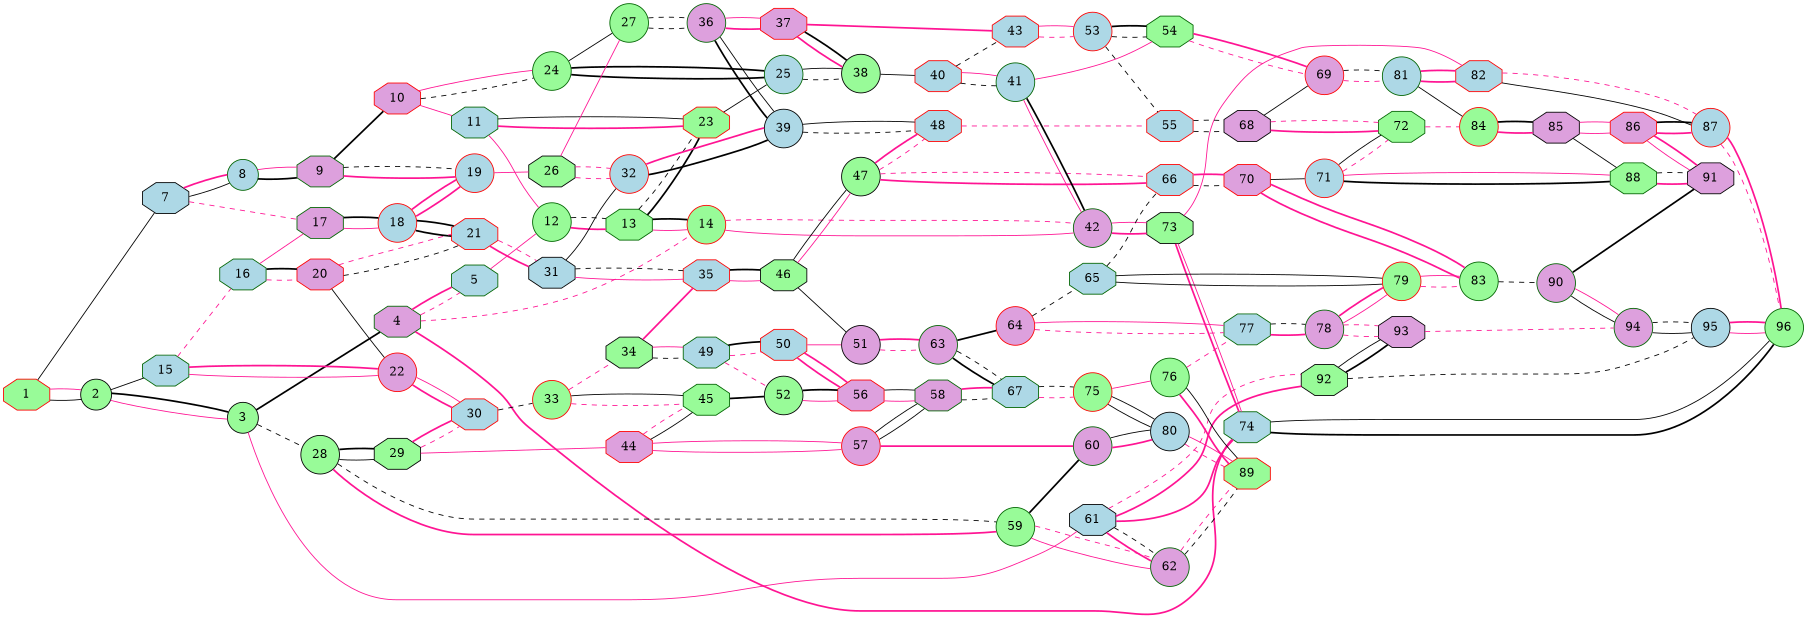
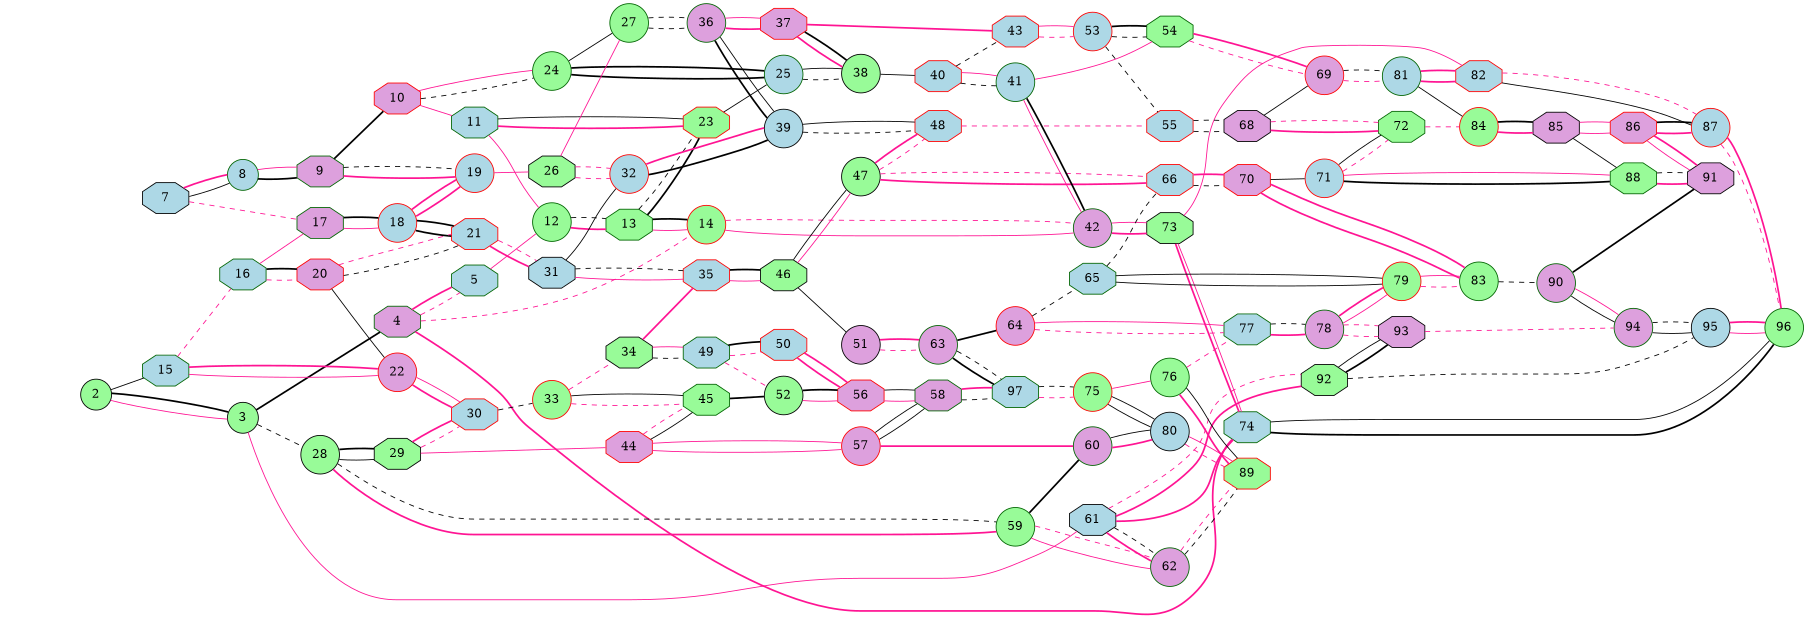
(824, 345) -> none
(1015, 392) -> (1015, 392)
(27, 395) -> none
